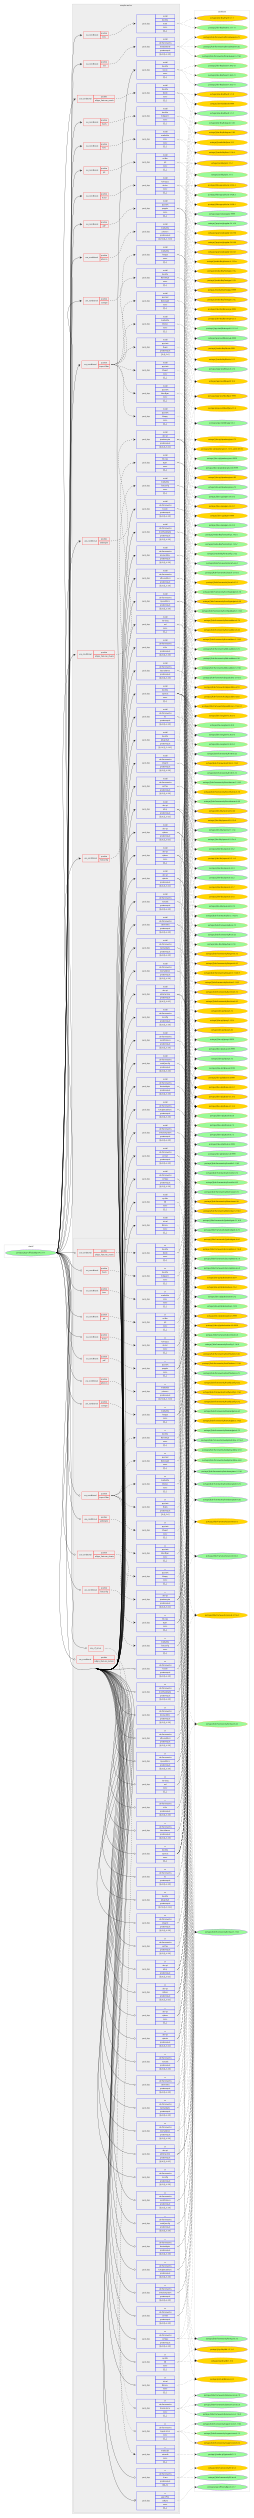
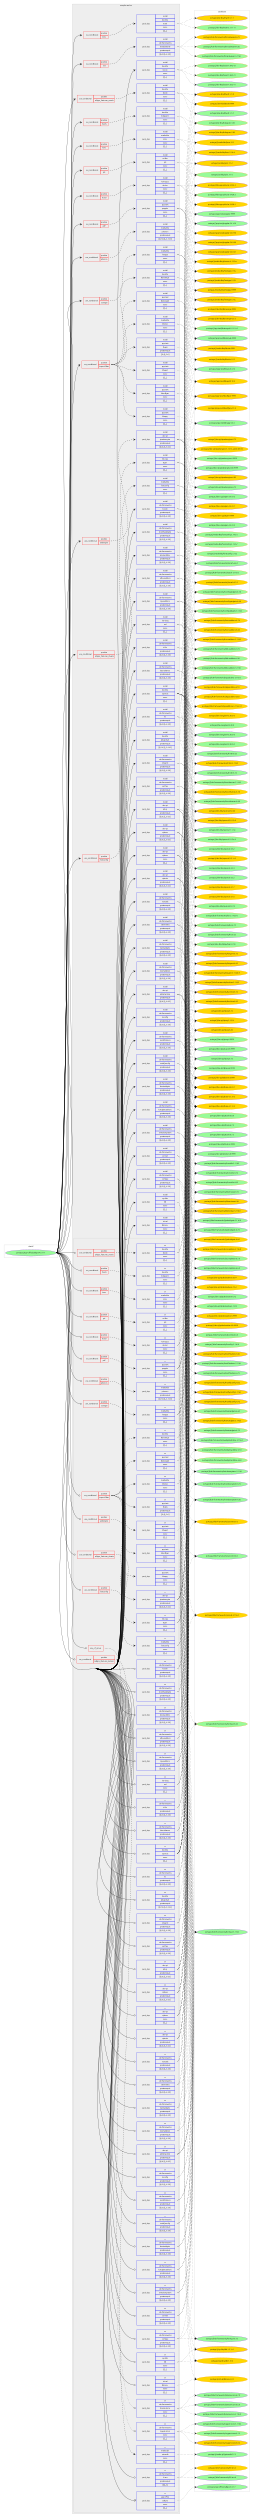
(222, 1364) -> (222, 1364)
